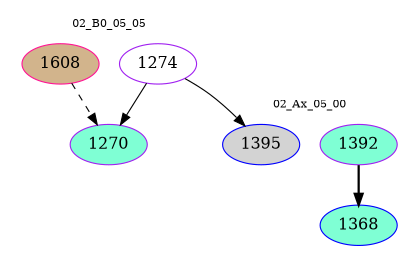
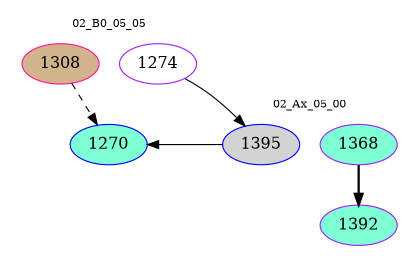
(61, 64) -> (61, 64)
(137, 99) -> (191, 145)
(109, 145) -> (109, 145)
(359, 179) -> (359, 179)
(359, 225) -> (359, 145)
